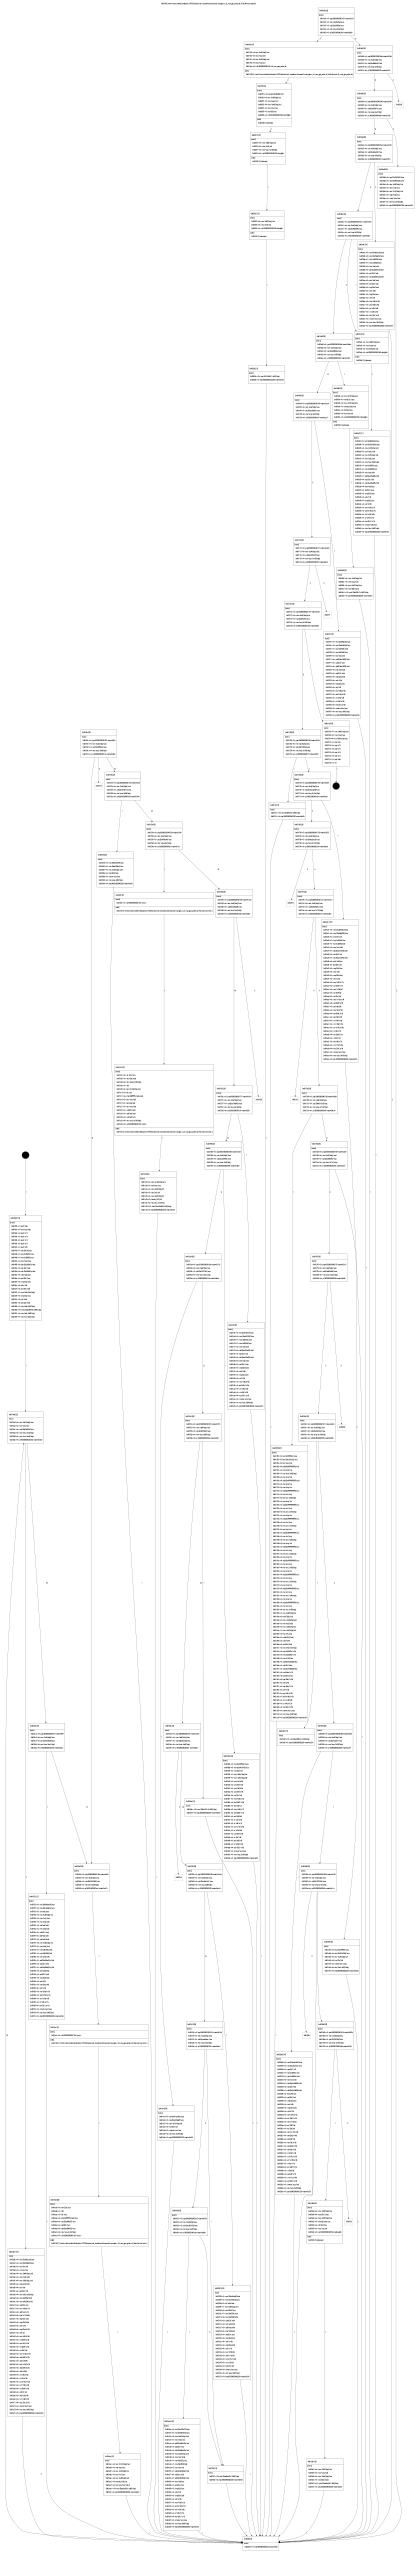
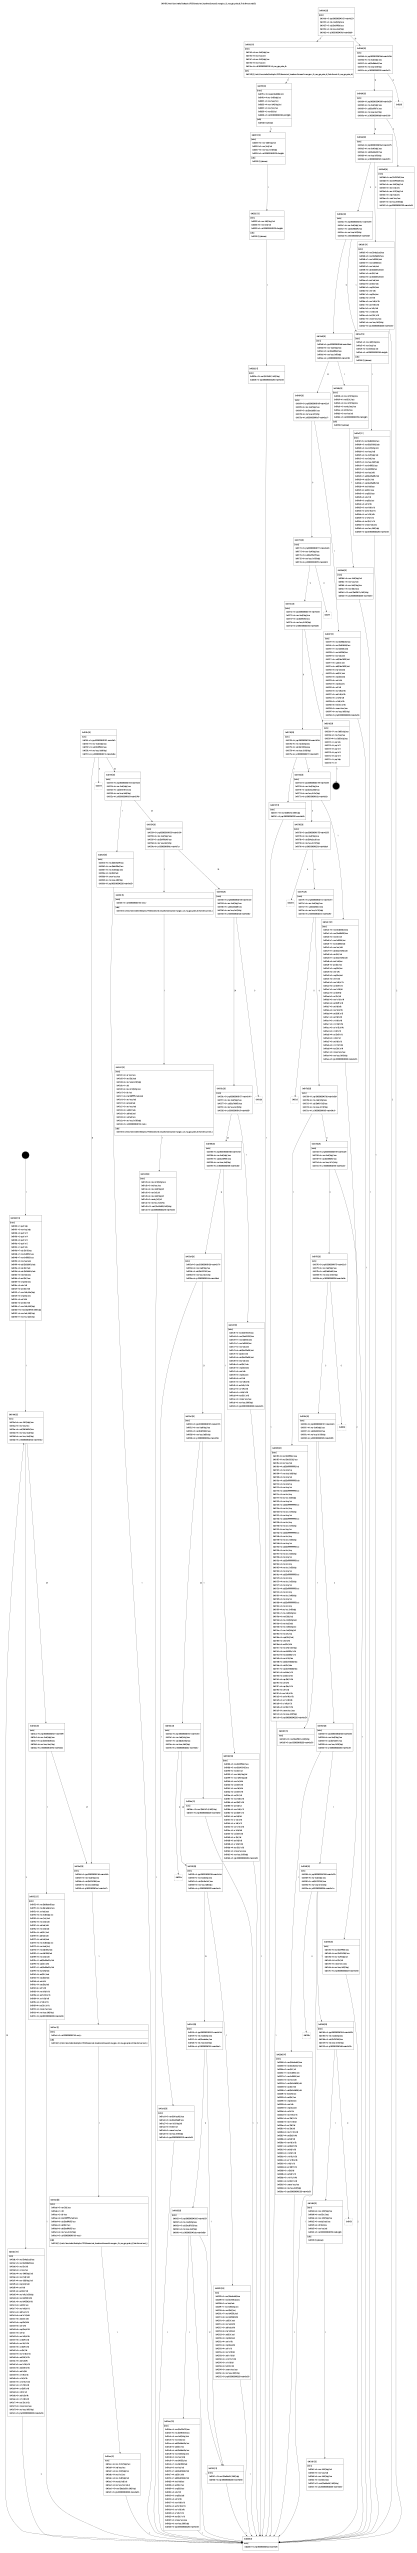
(312, 2525) -> (200, 2402)
